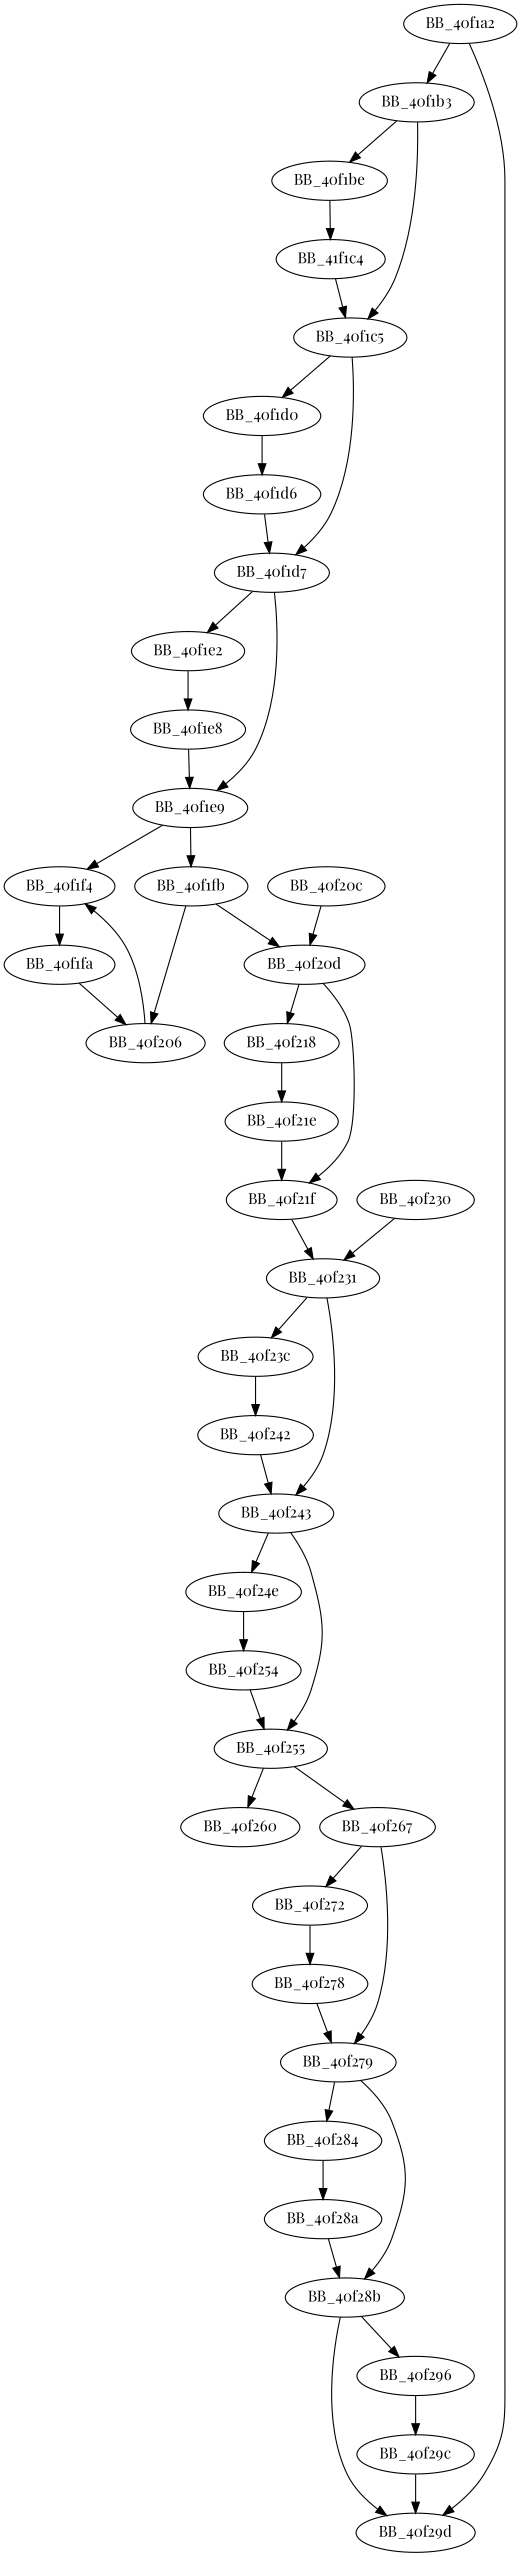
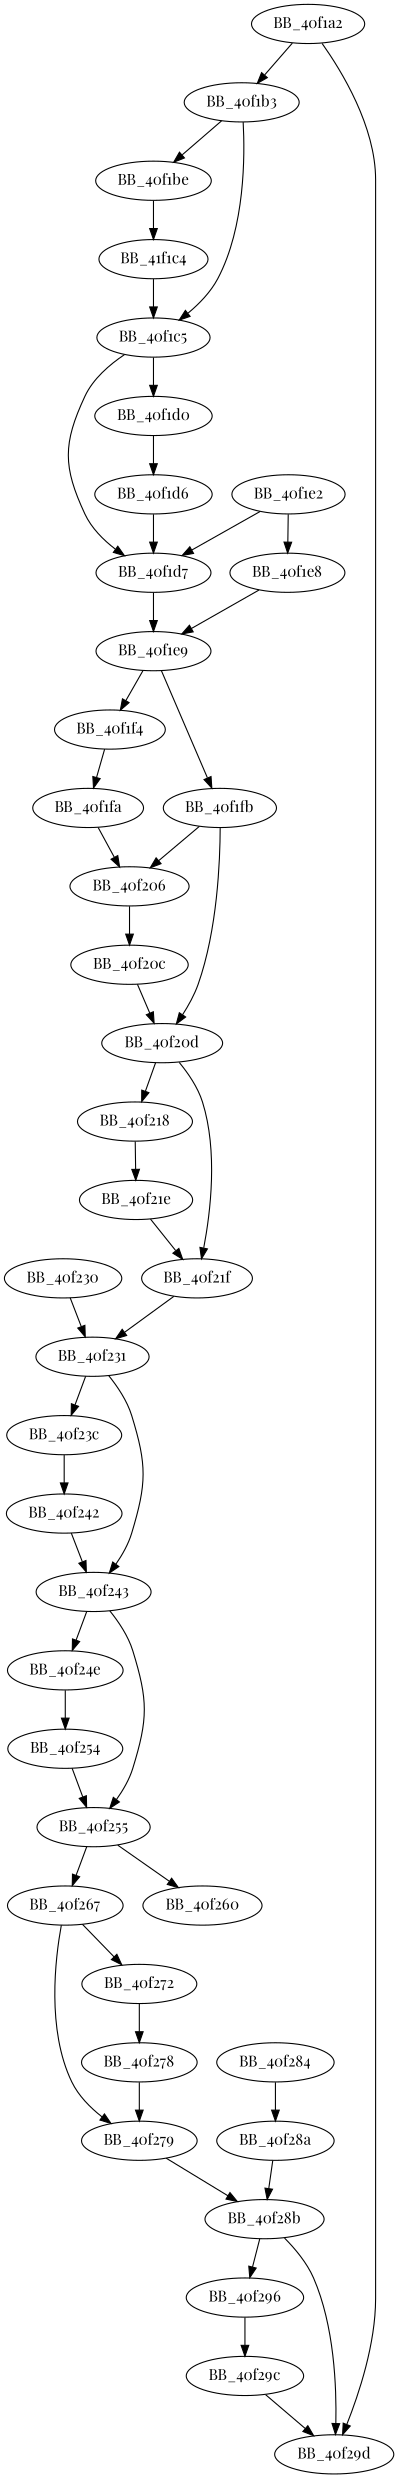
(234, 608) -> (226, 531)
(132, 961) -> (130, 920)
(332, 2096) -> none
